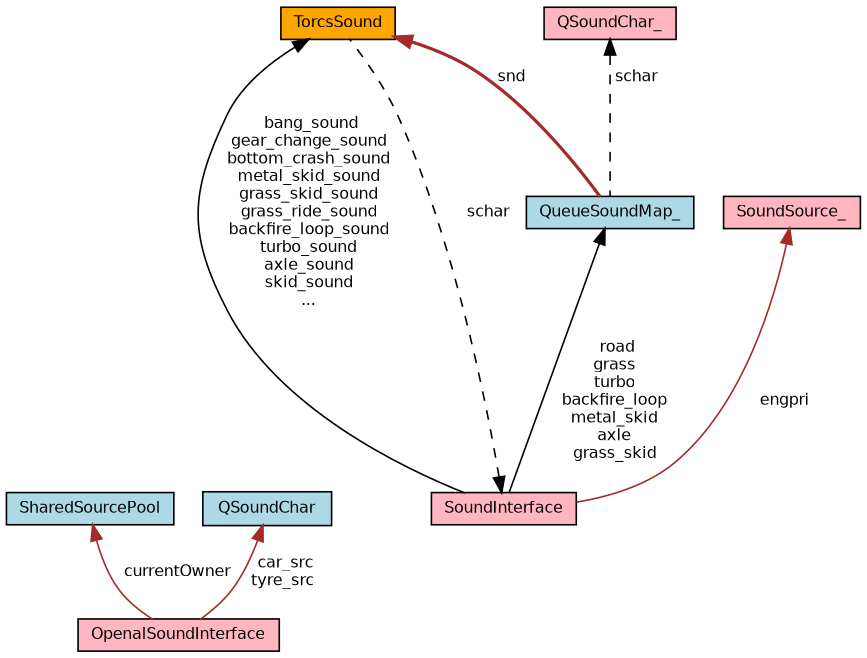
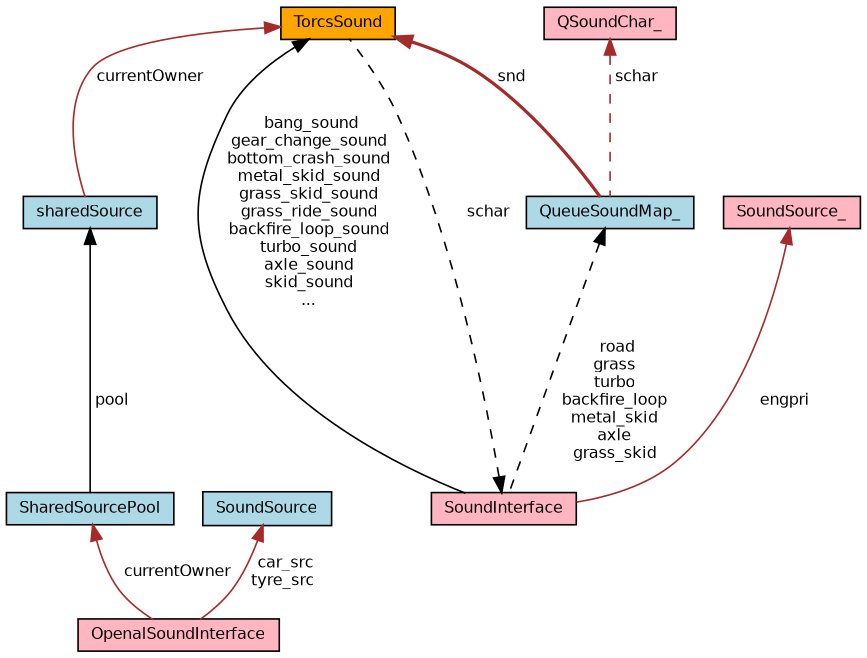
(610, 126) -> (610, 126)
none -> (90, 212)
(554, 368) -> (554, 368)
(267, 509) -> (267, 509)
